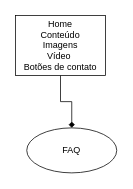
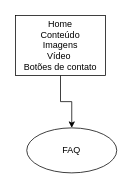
(72, 121) -> (72, 121)
